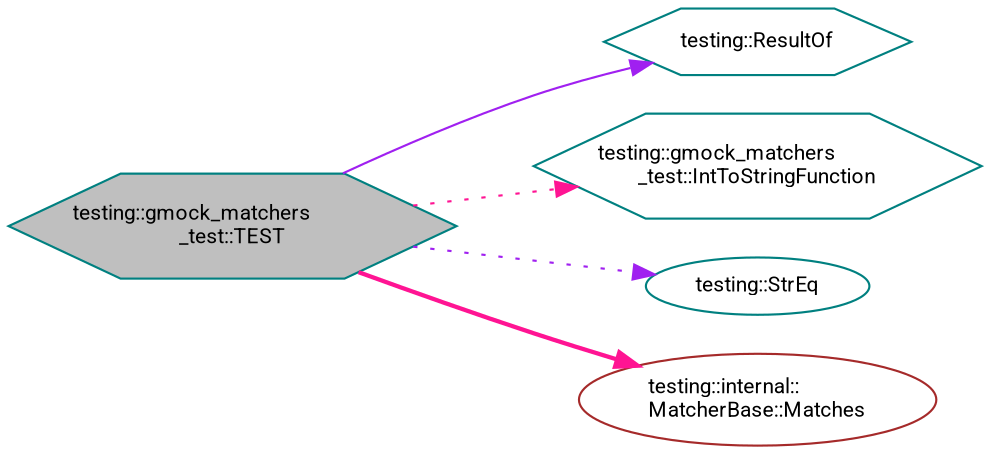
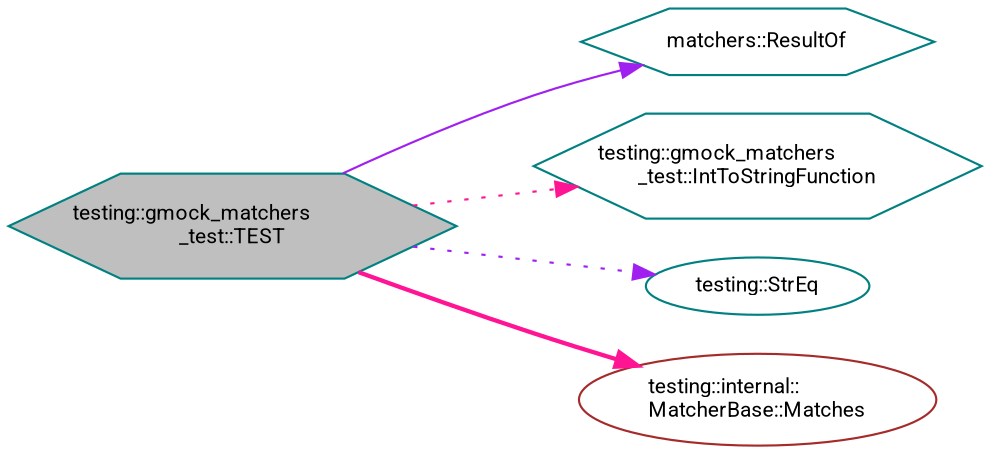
(758, 42) -> (758, 42)
